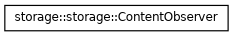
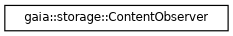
(116, 18) -> (116, 18)
